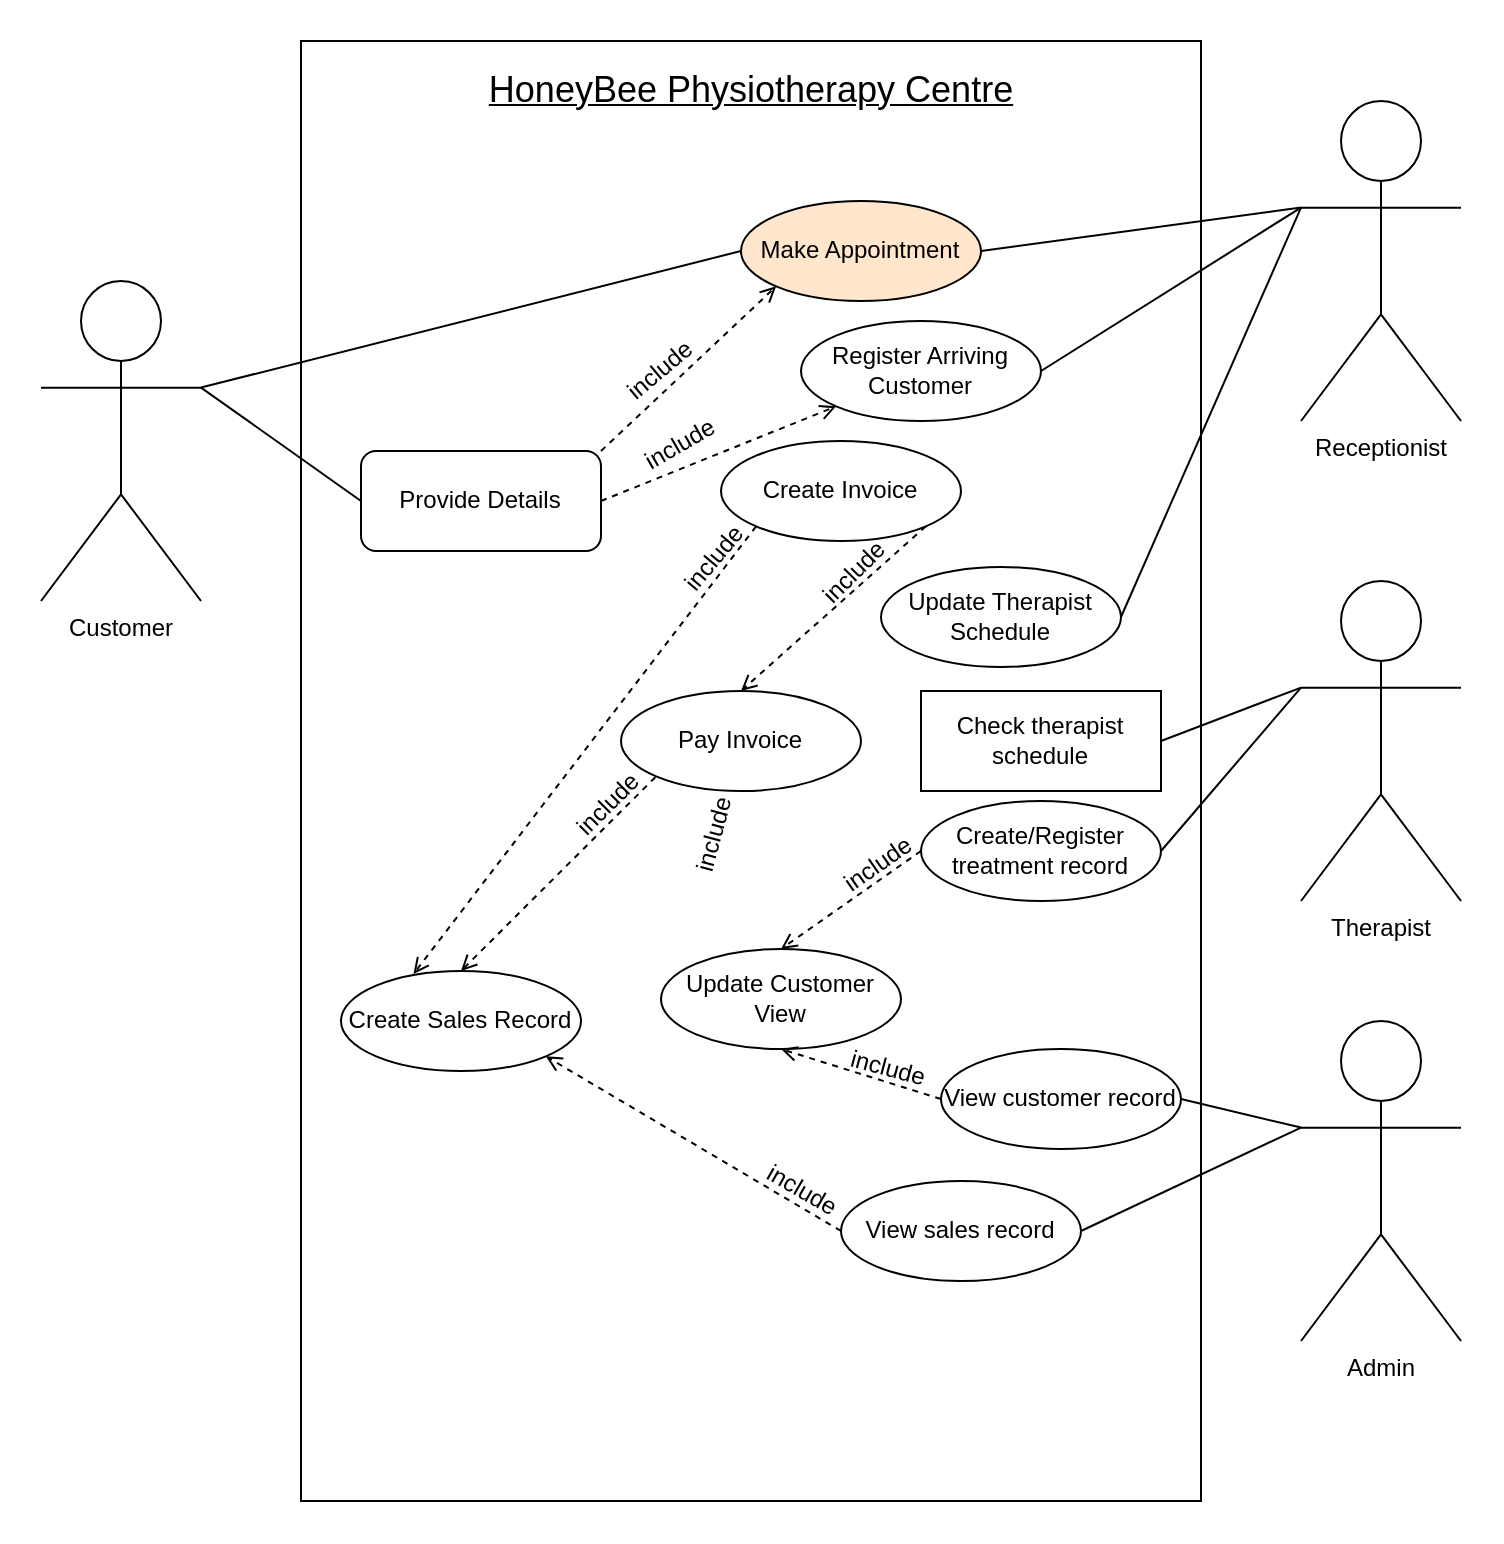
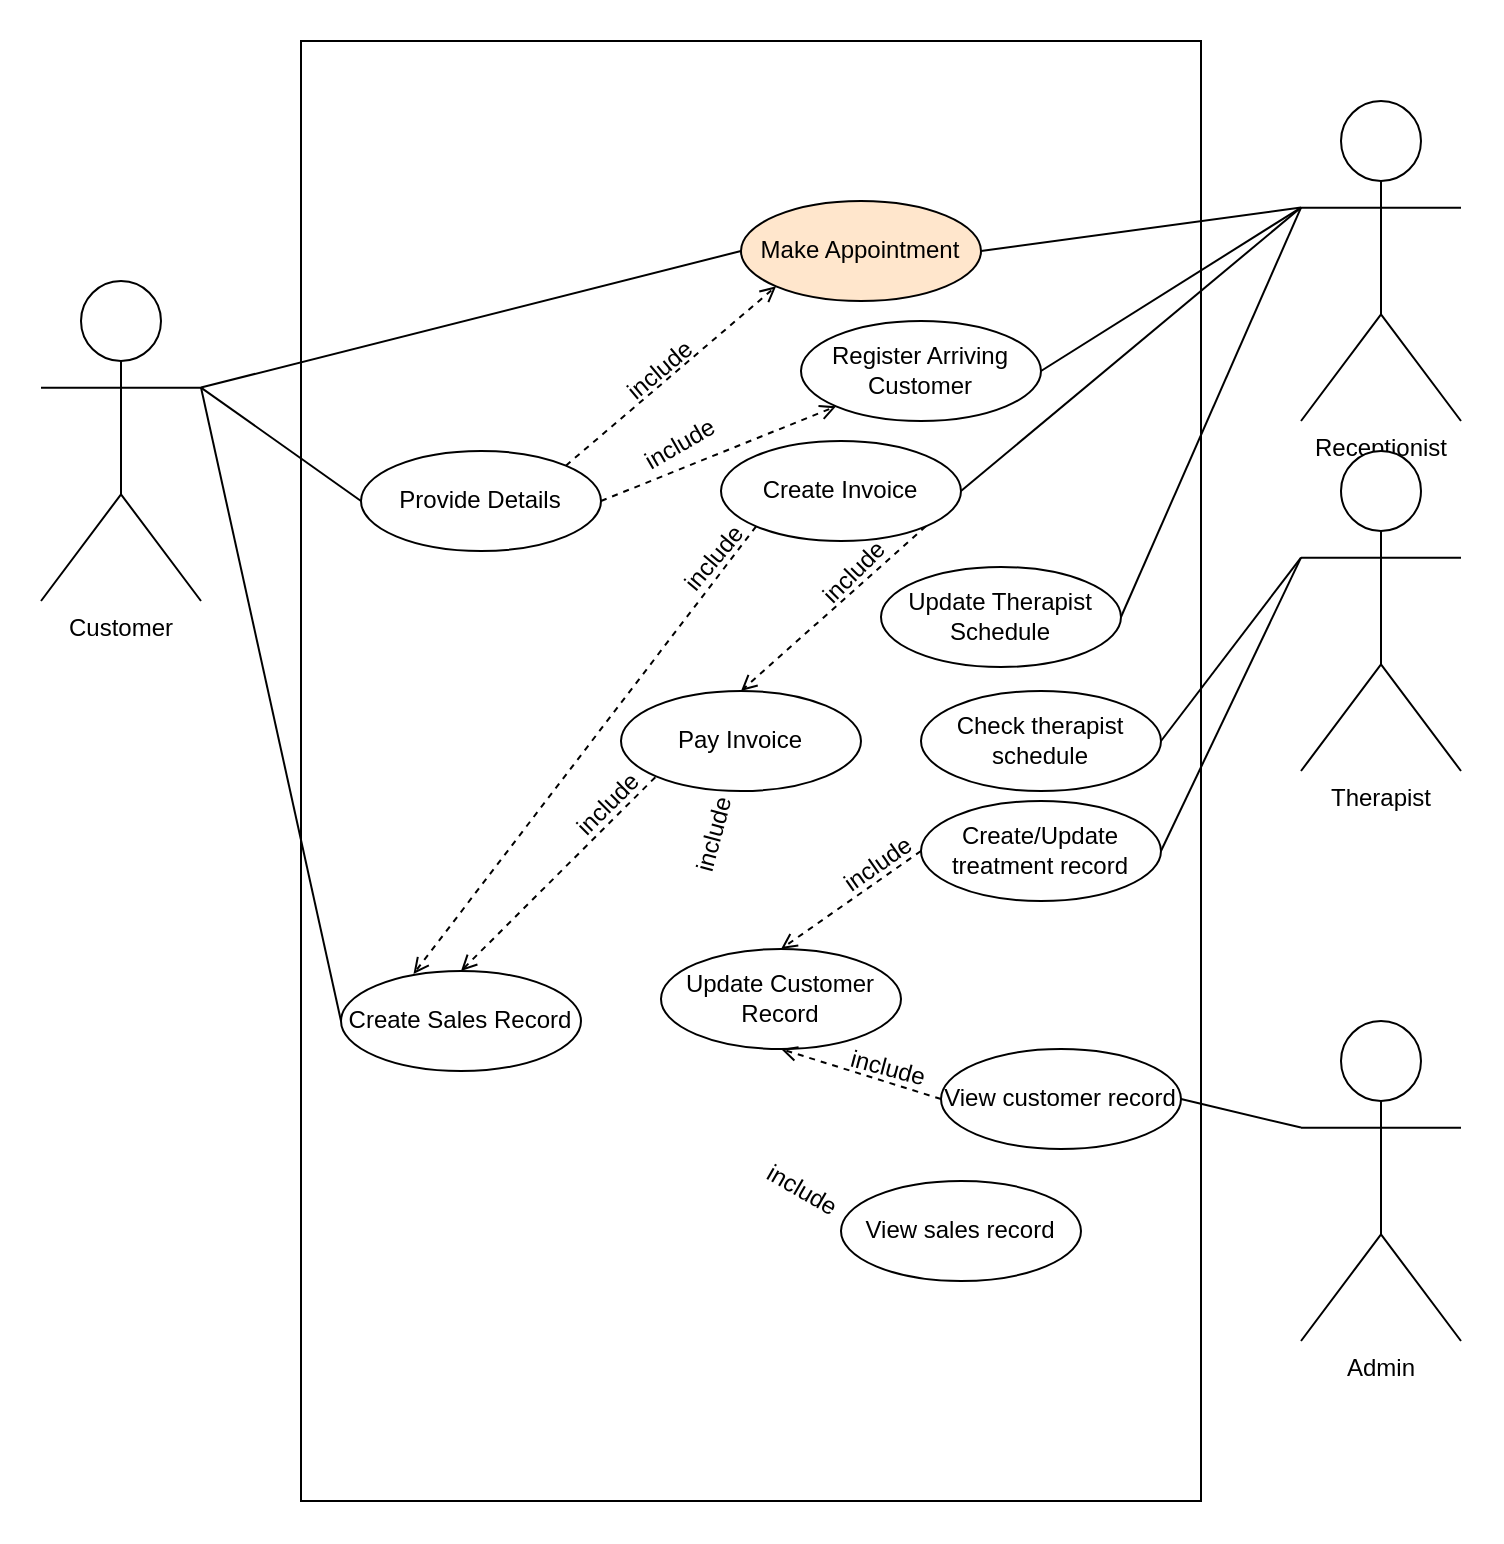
(751, 91) -> none
none -> (1123, 356)
(481, 501) -> (481, 501)
none -> (271, 705)
(1041, 741) -> (1041, 741)
(1381, 741) -> (1381, 611)
(1041, 851) -> (1041, 851)
(781, 999) -> (781, 999)
(695, 1145) -> none
(1189, 1180) -> none
